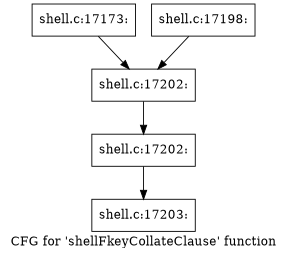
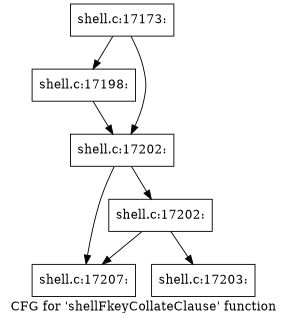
none -> (105, 49)
none -> (84, 280)
